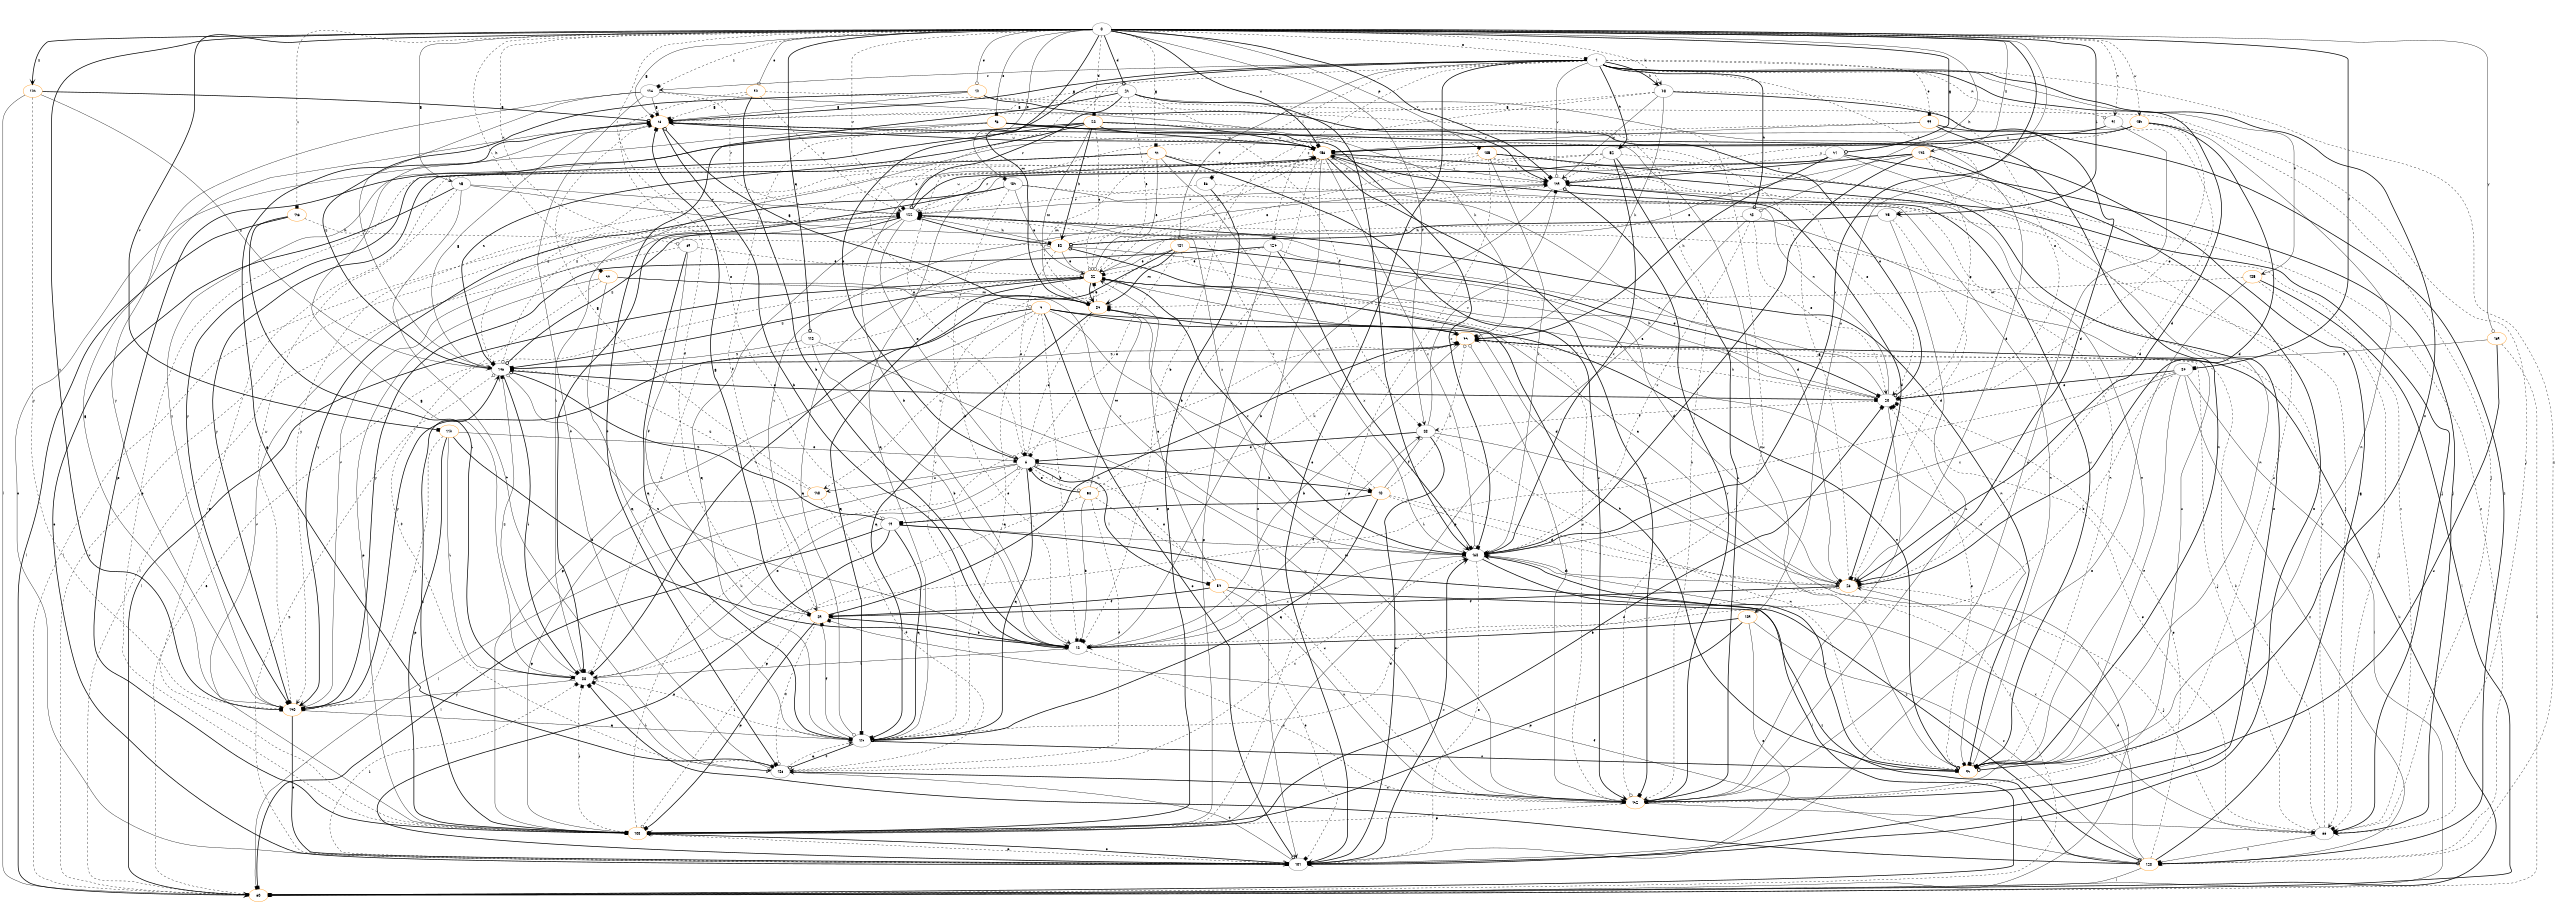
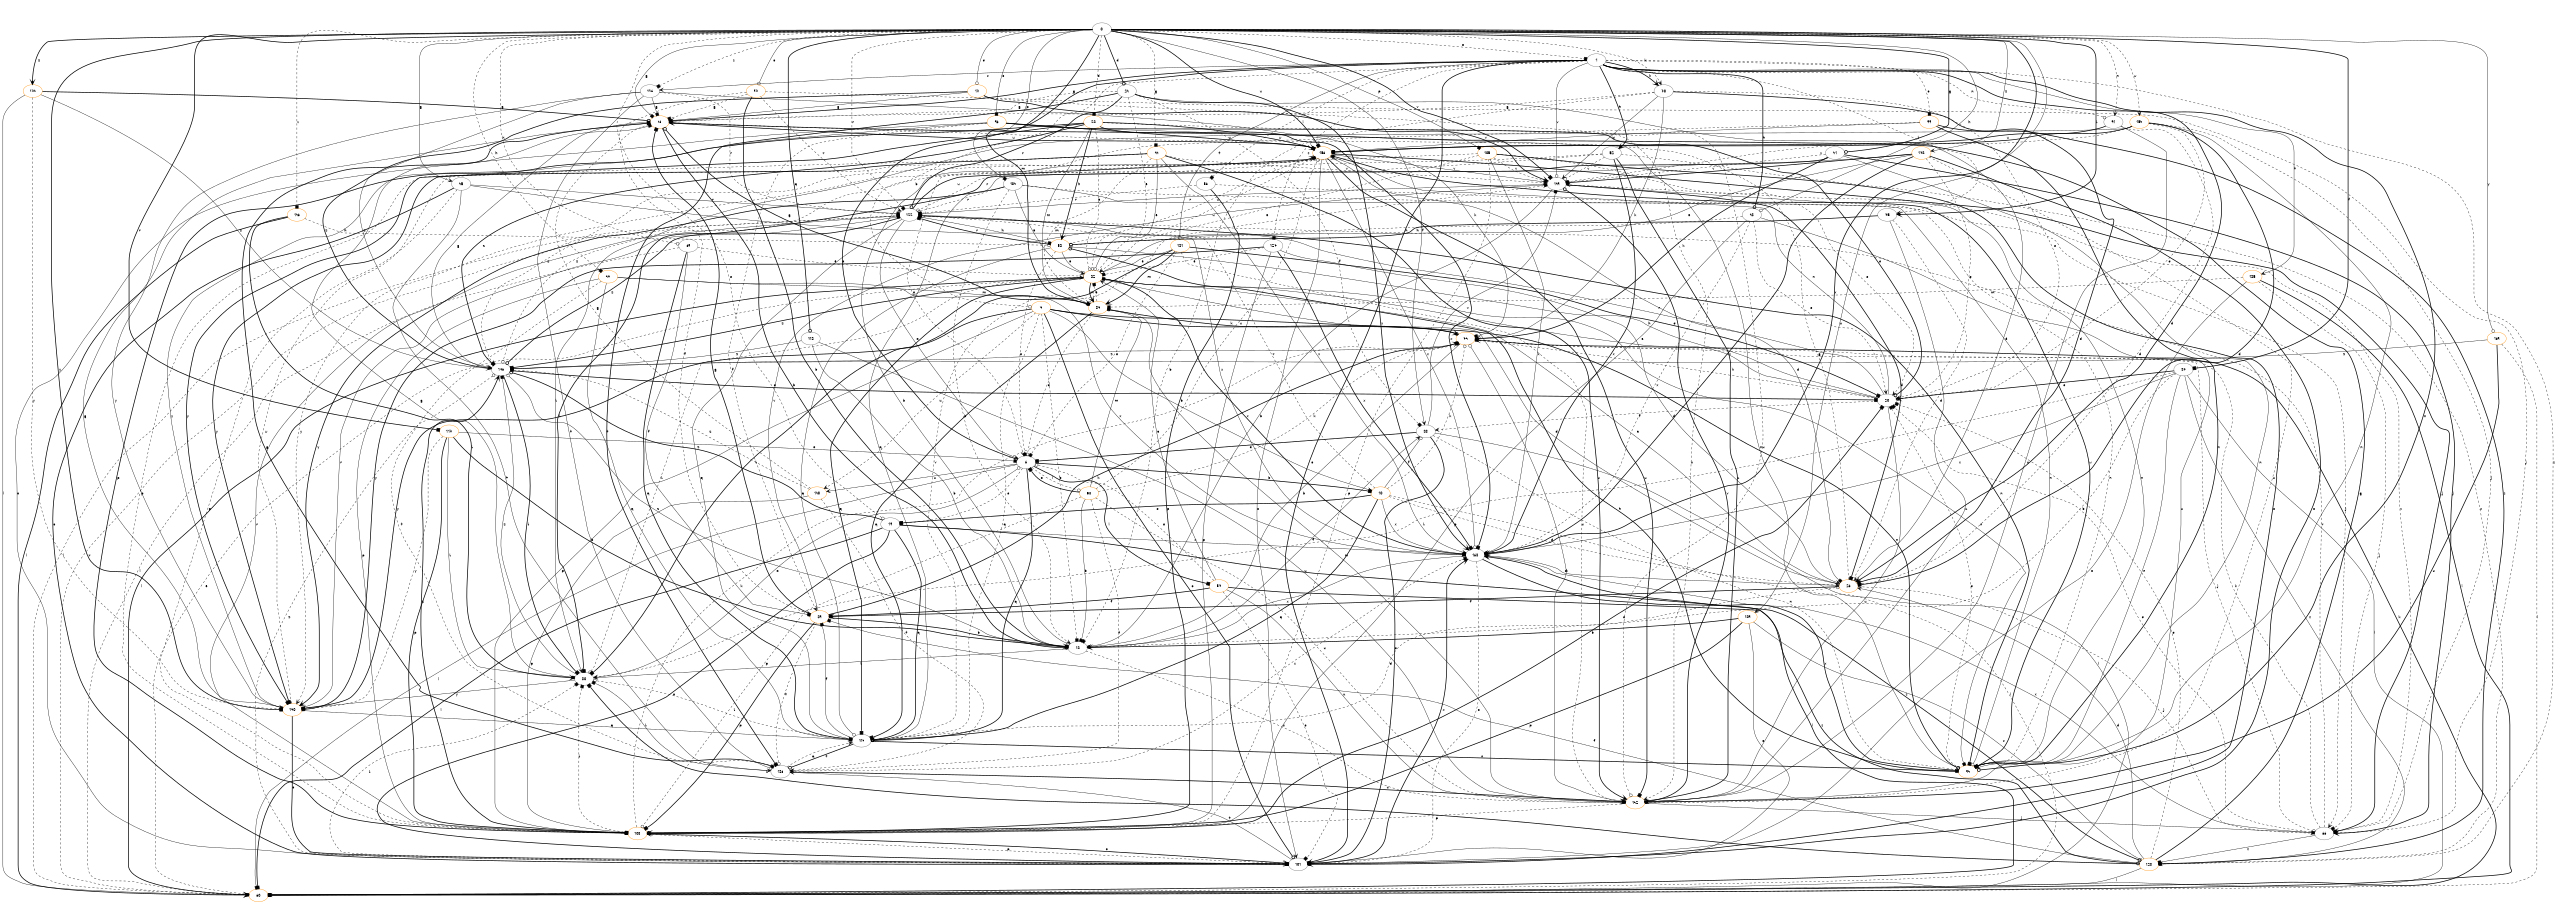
none -> (1410, 542)
(1136, 755) -> (1136, 755)
